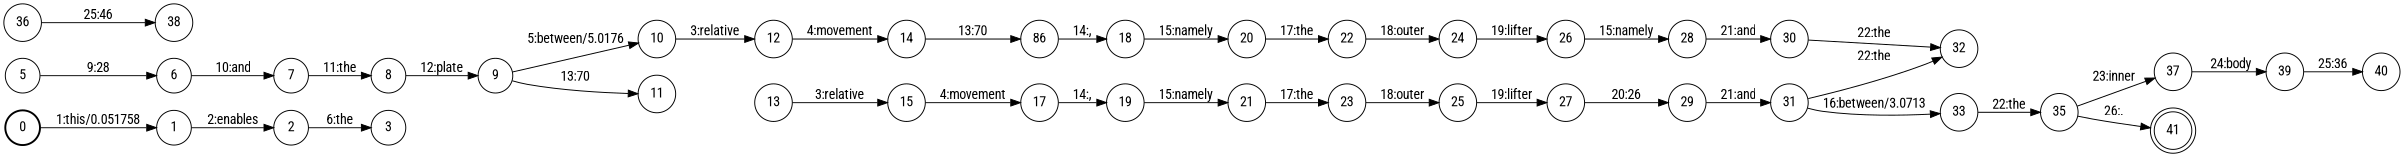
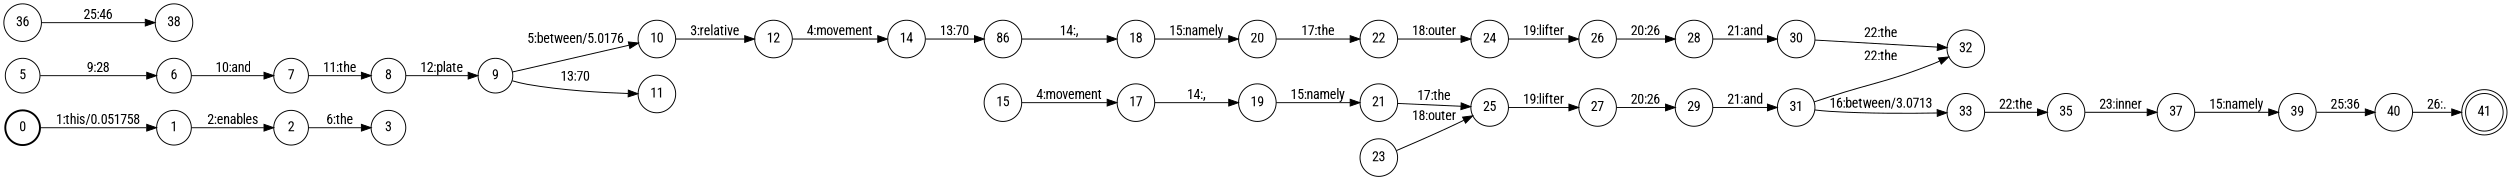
(1627, 32) -> (1646, 32)
(2231, 65) -> (2237, 105)
(774, 103) -> none
(1292, 103) -> (1429, 105)
(2109, 122) -> (2432, 112)
